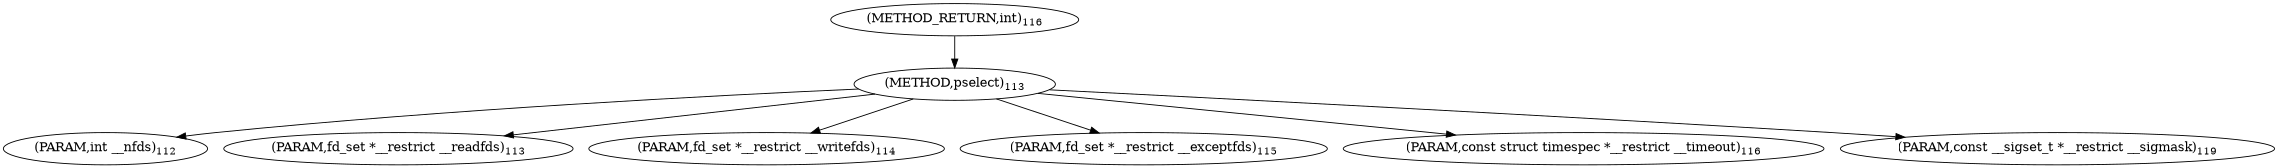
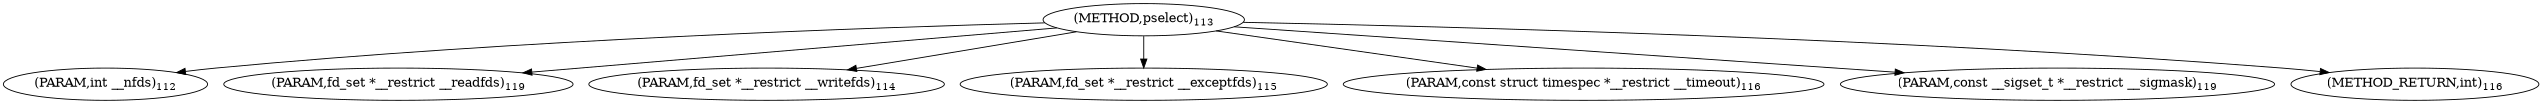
(955, 48) -> (1782, 39)
(515, 147) -> (515, 83)
